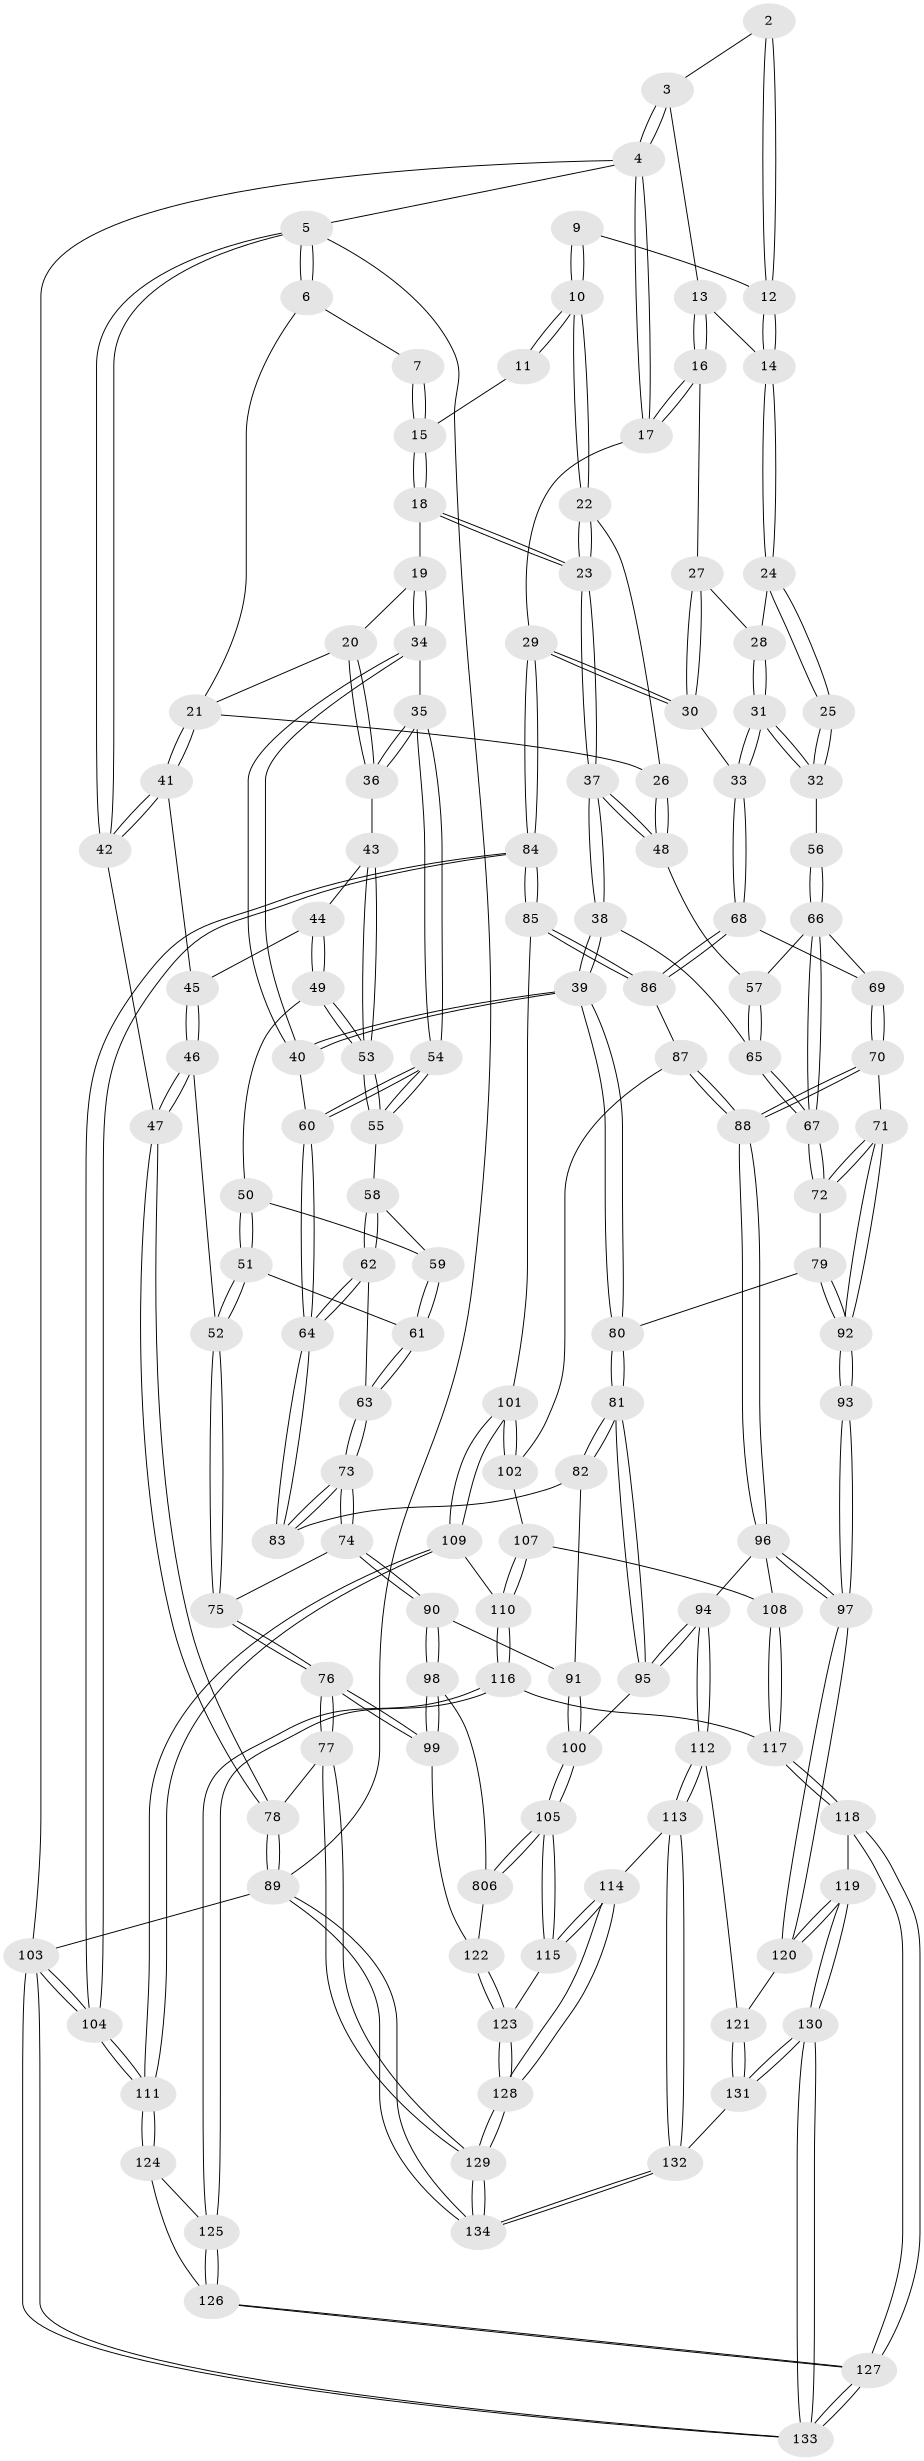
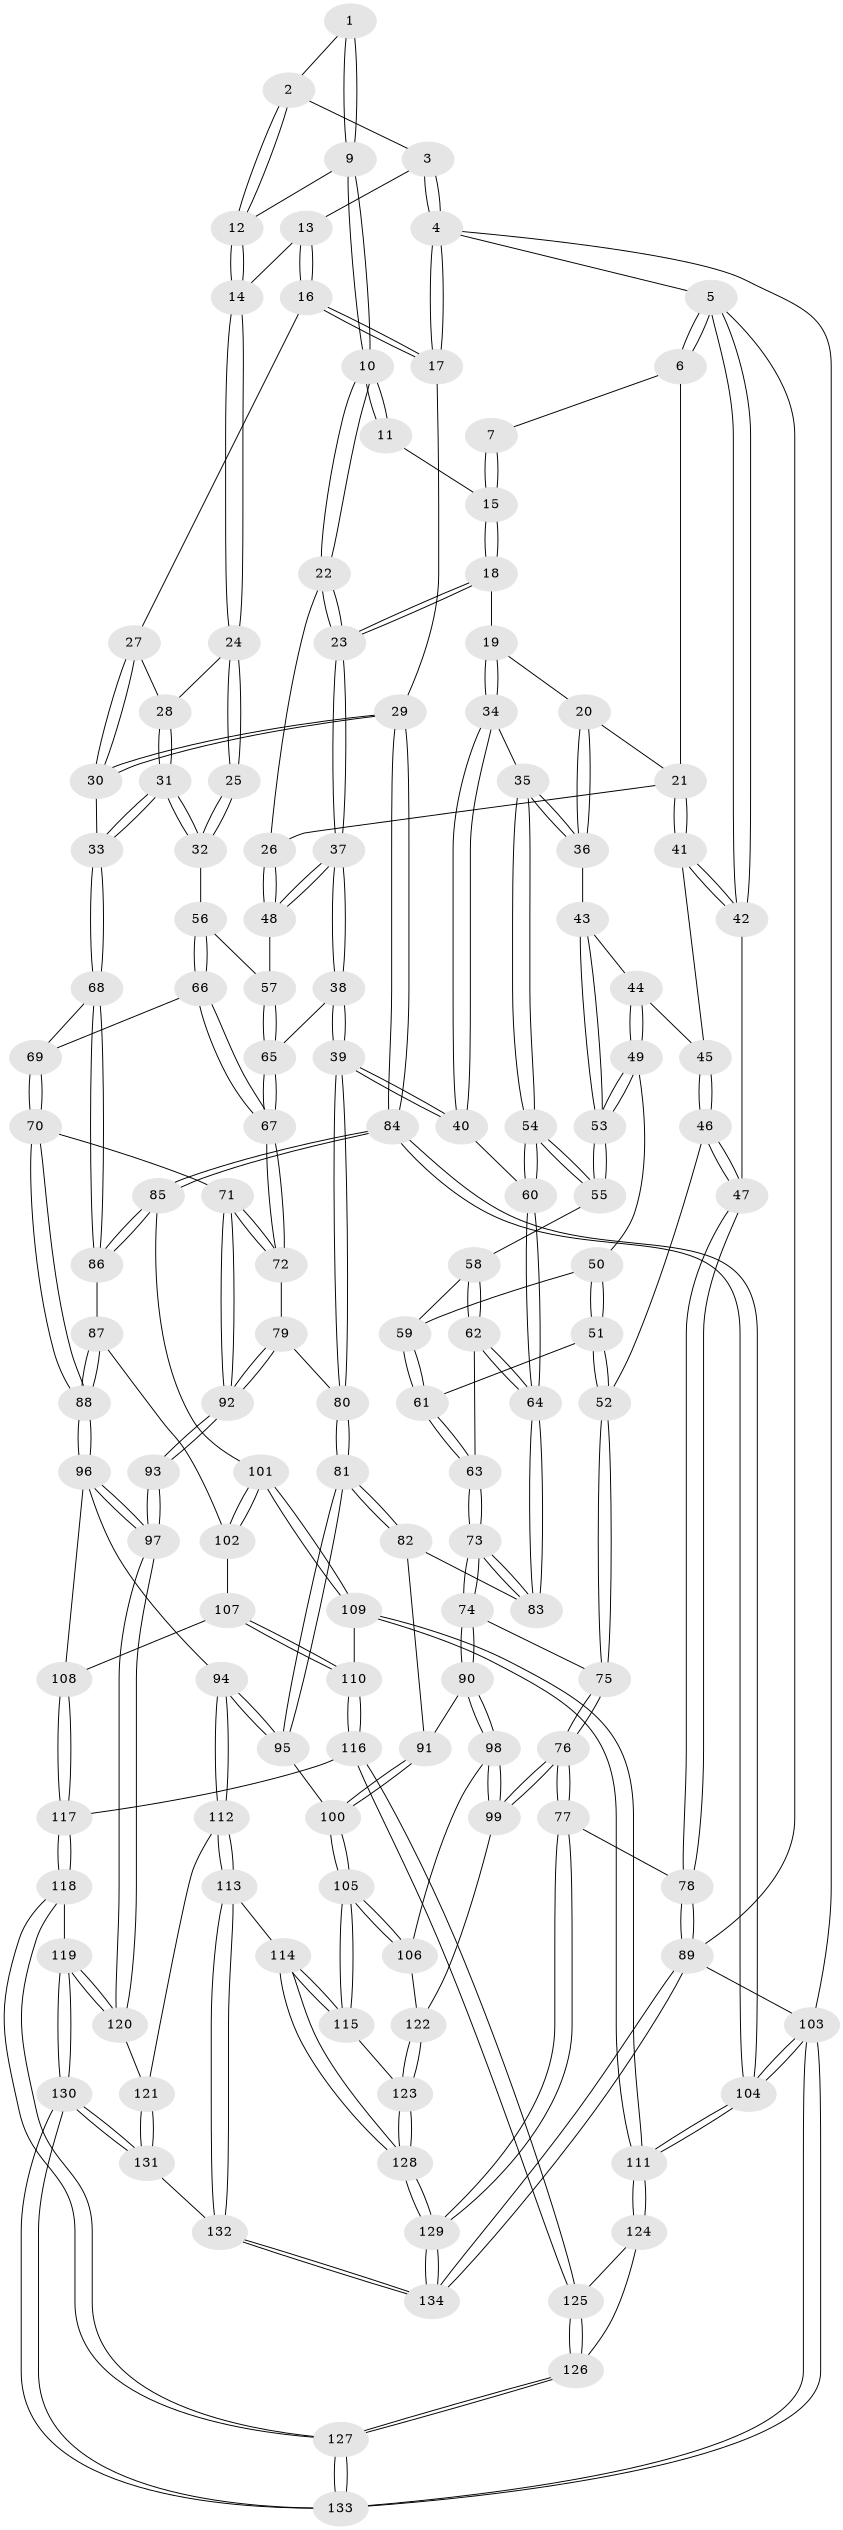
none -> (350, 21)
(786, 954) -> (235, 954)
(485, 1887) -> (410, 1956)
